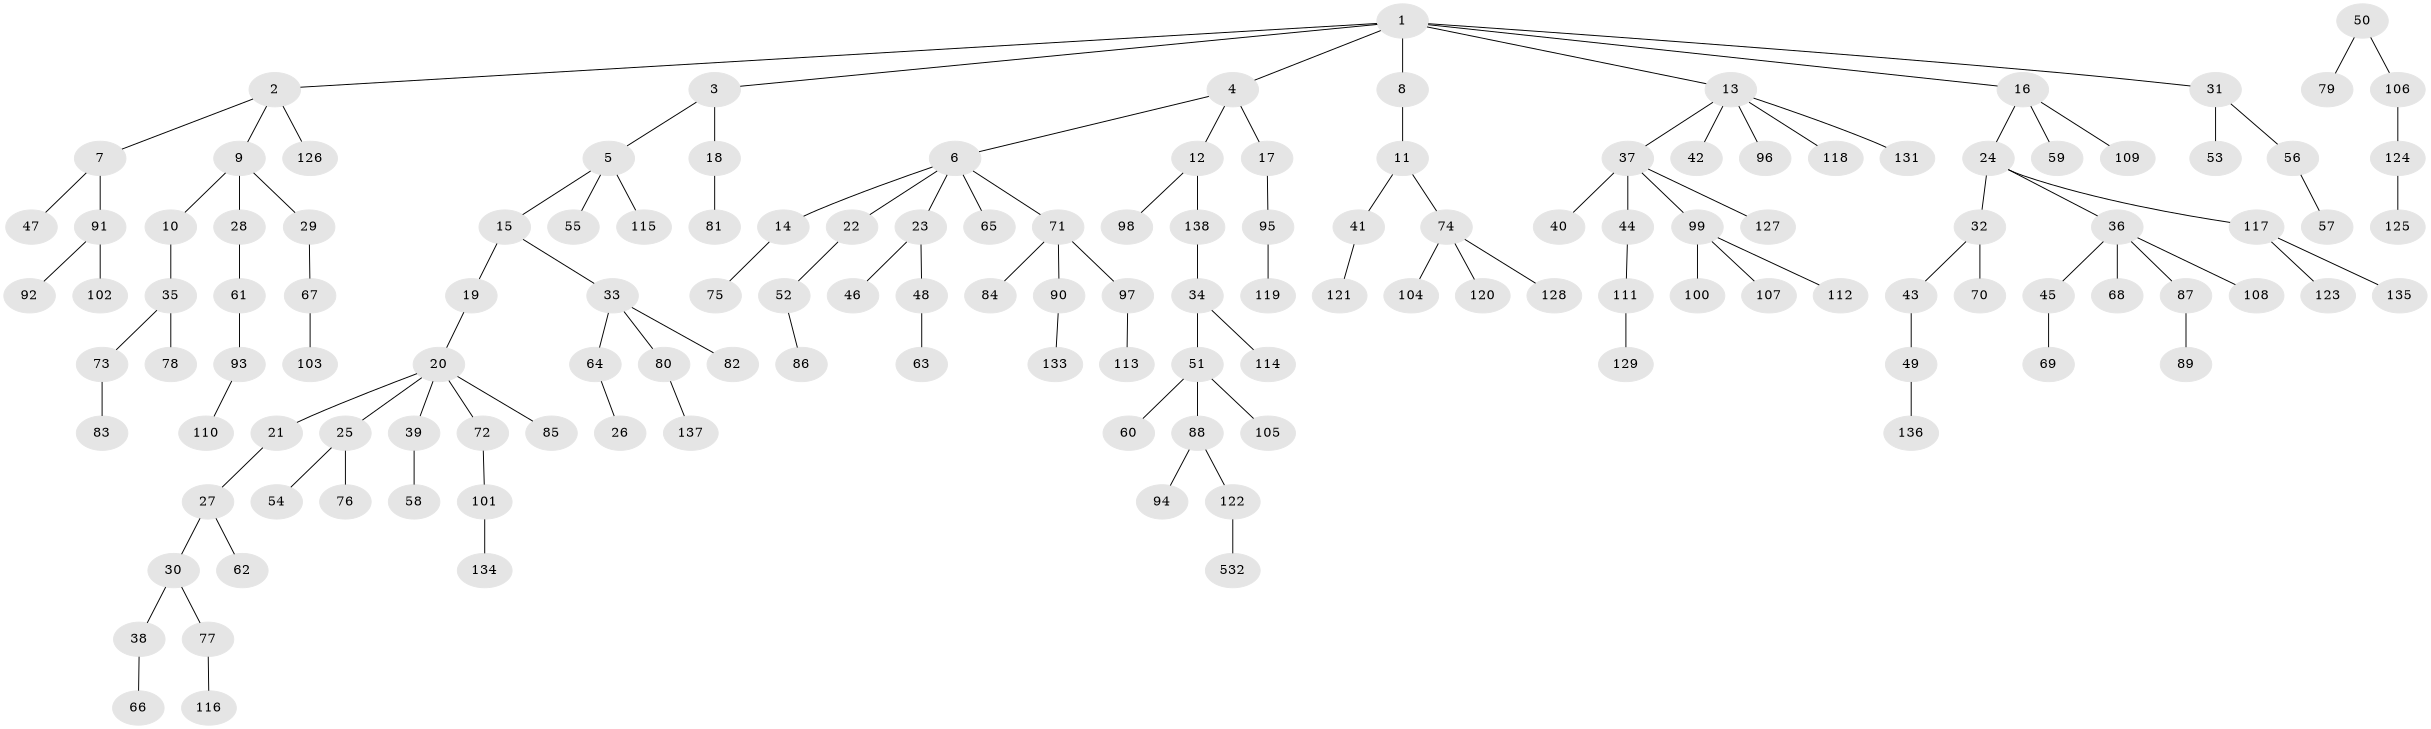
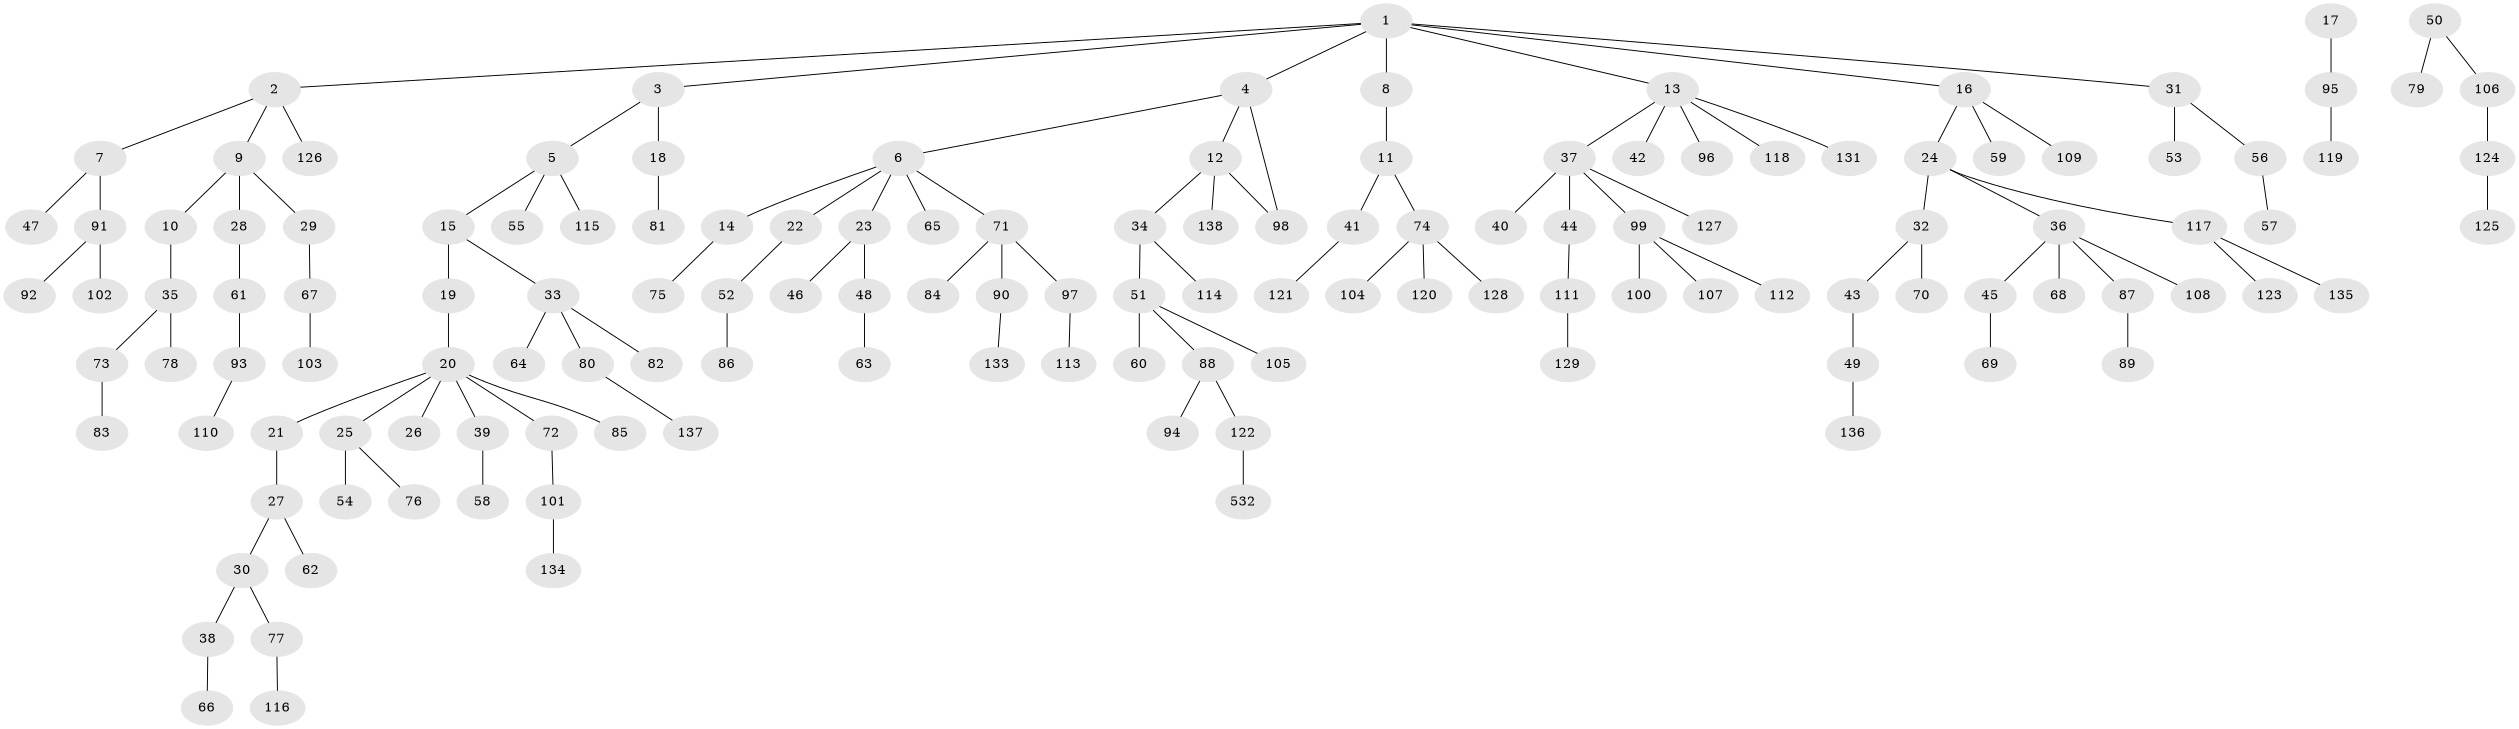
(1250, 124) -> (1264, 158)
(1197, 262) -> (1178, 193)
(608, 399) -> (431, 399)
